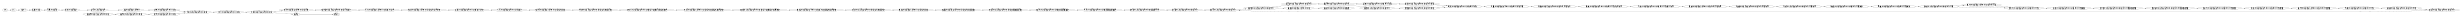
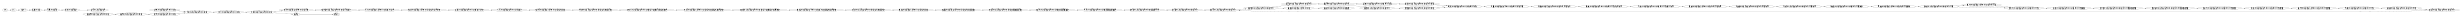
(1894, 7) -> (1894, 7)
(131, 10) -> none
